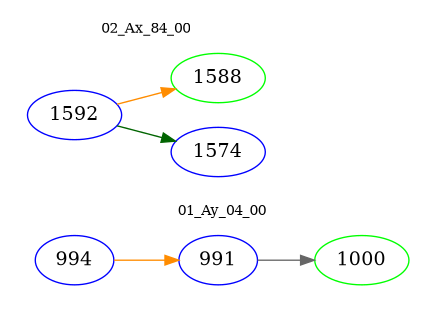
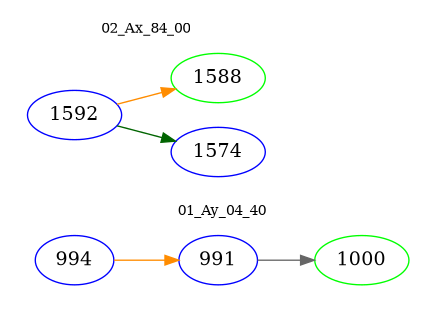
(222, 212) -> (222, 212)
